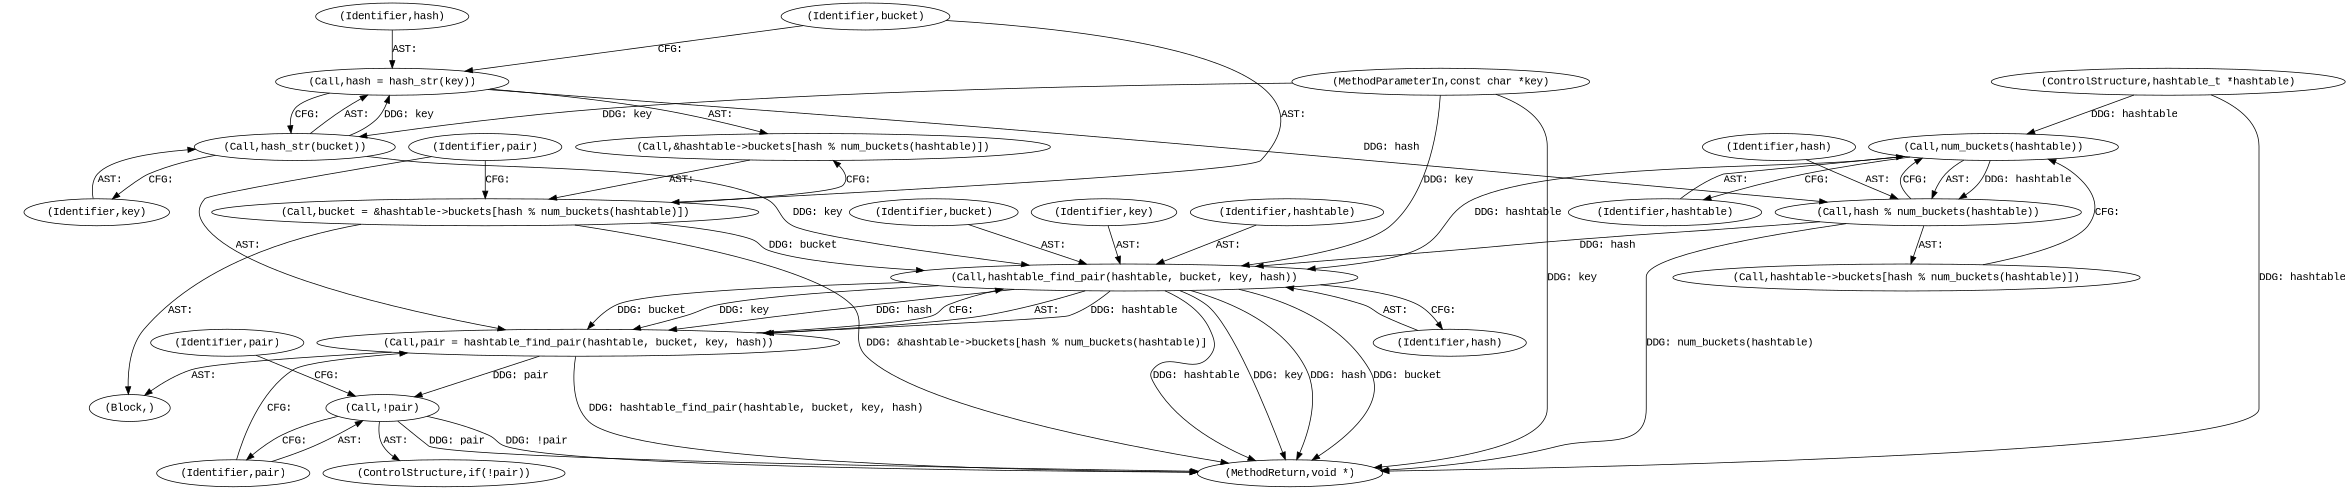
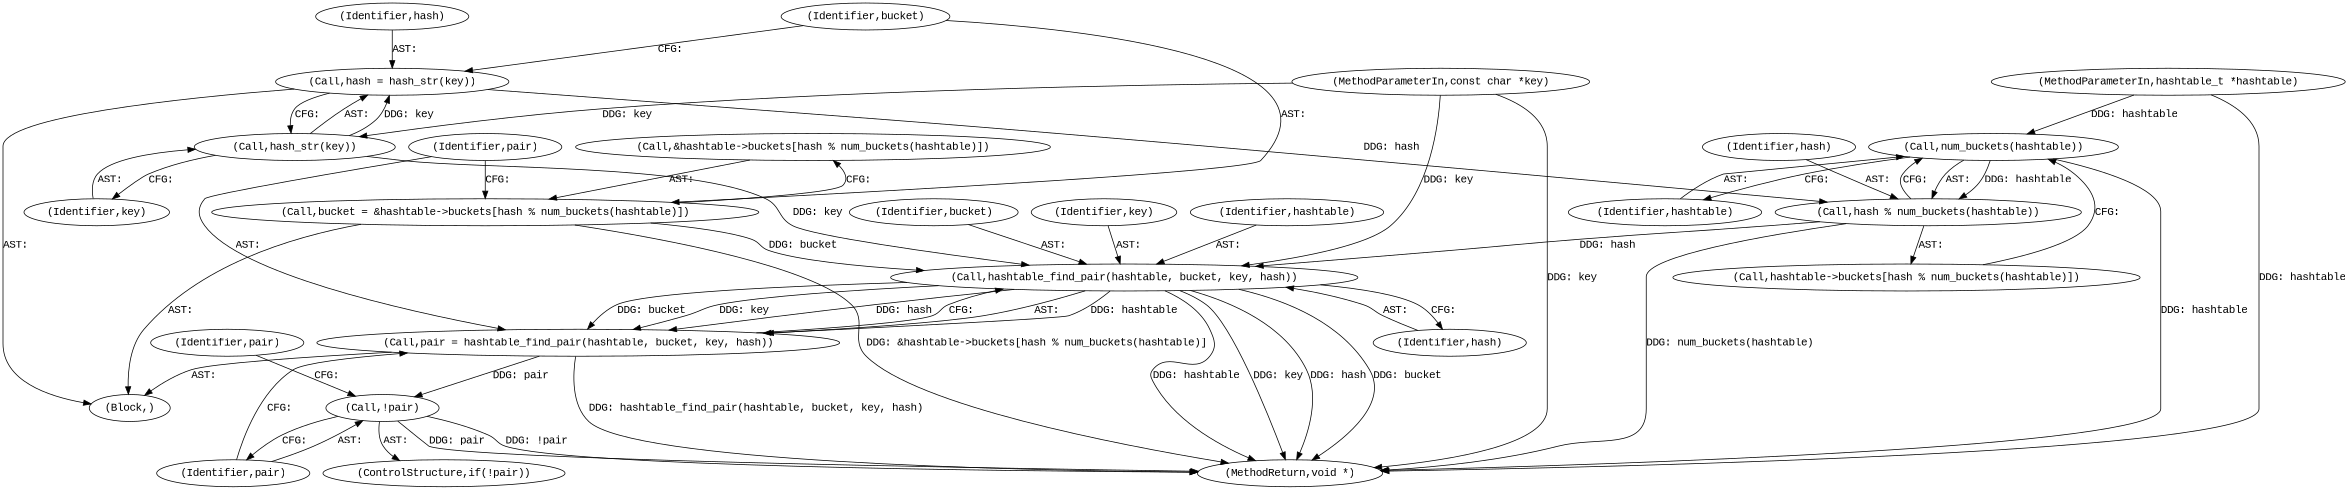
(2168, 82) -> (2168, 82)
(660, 110) -> (3, 148)
(295, 147) -> (295, 147)
(1598, 175) -> (1938, 446)
